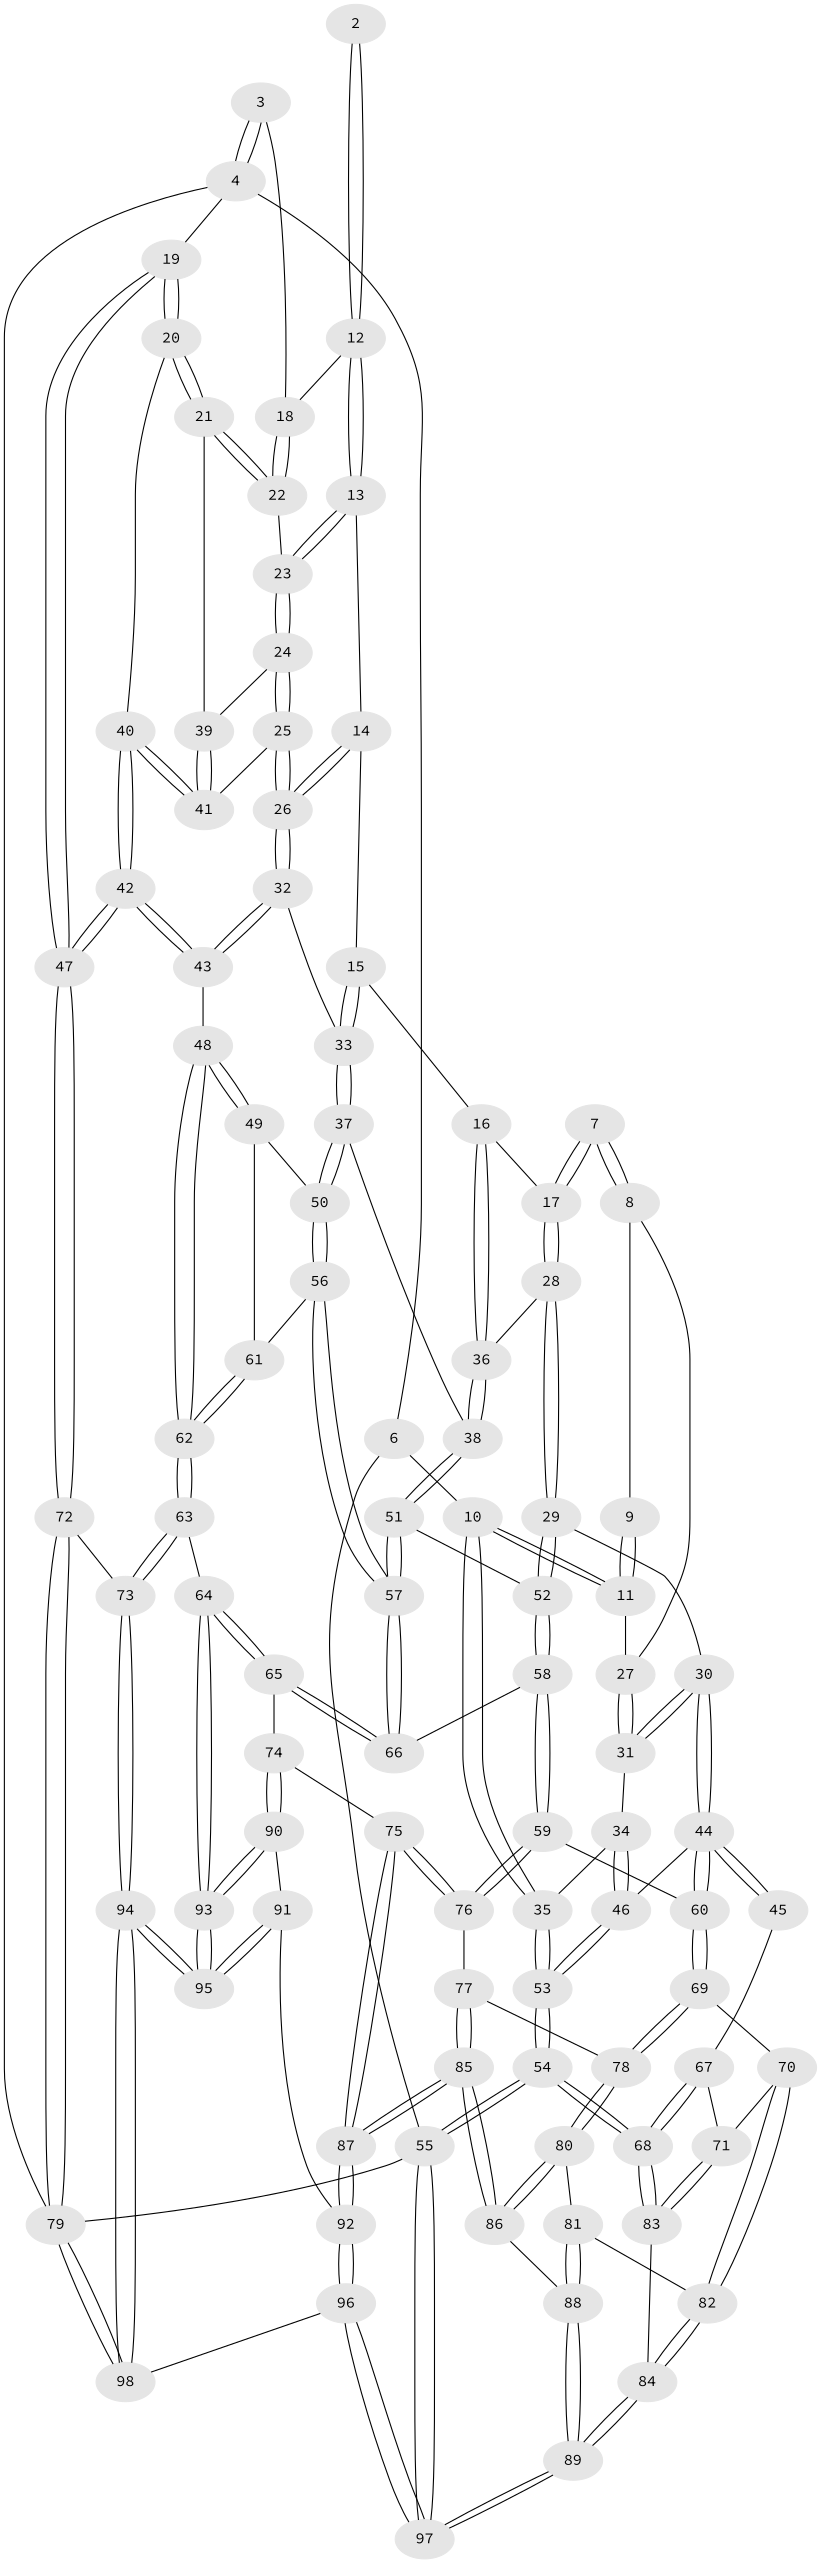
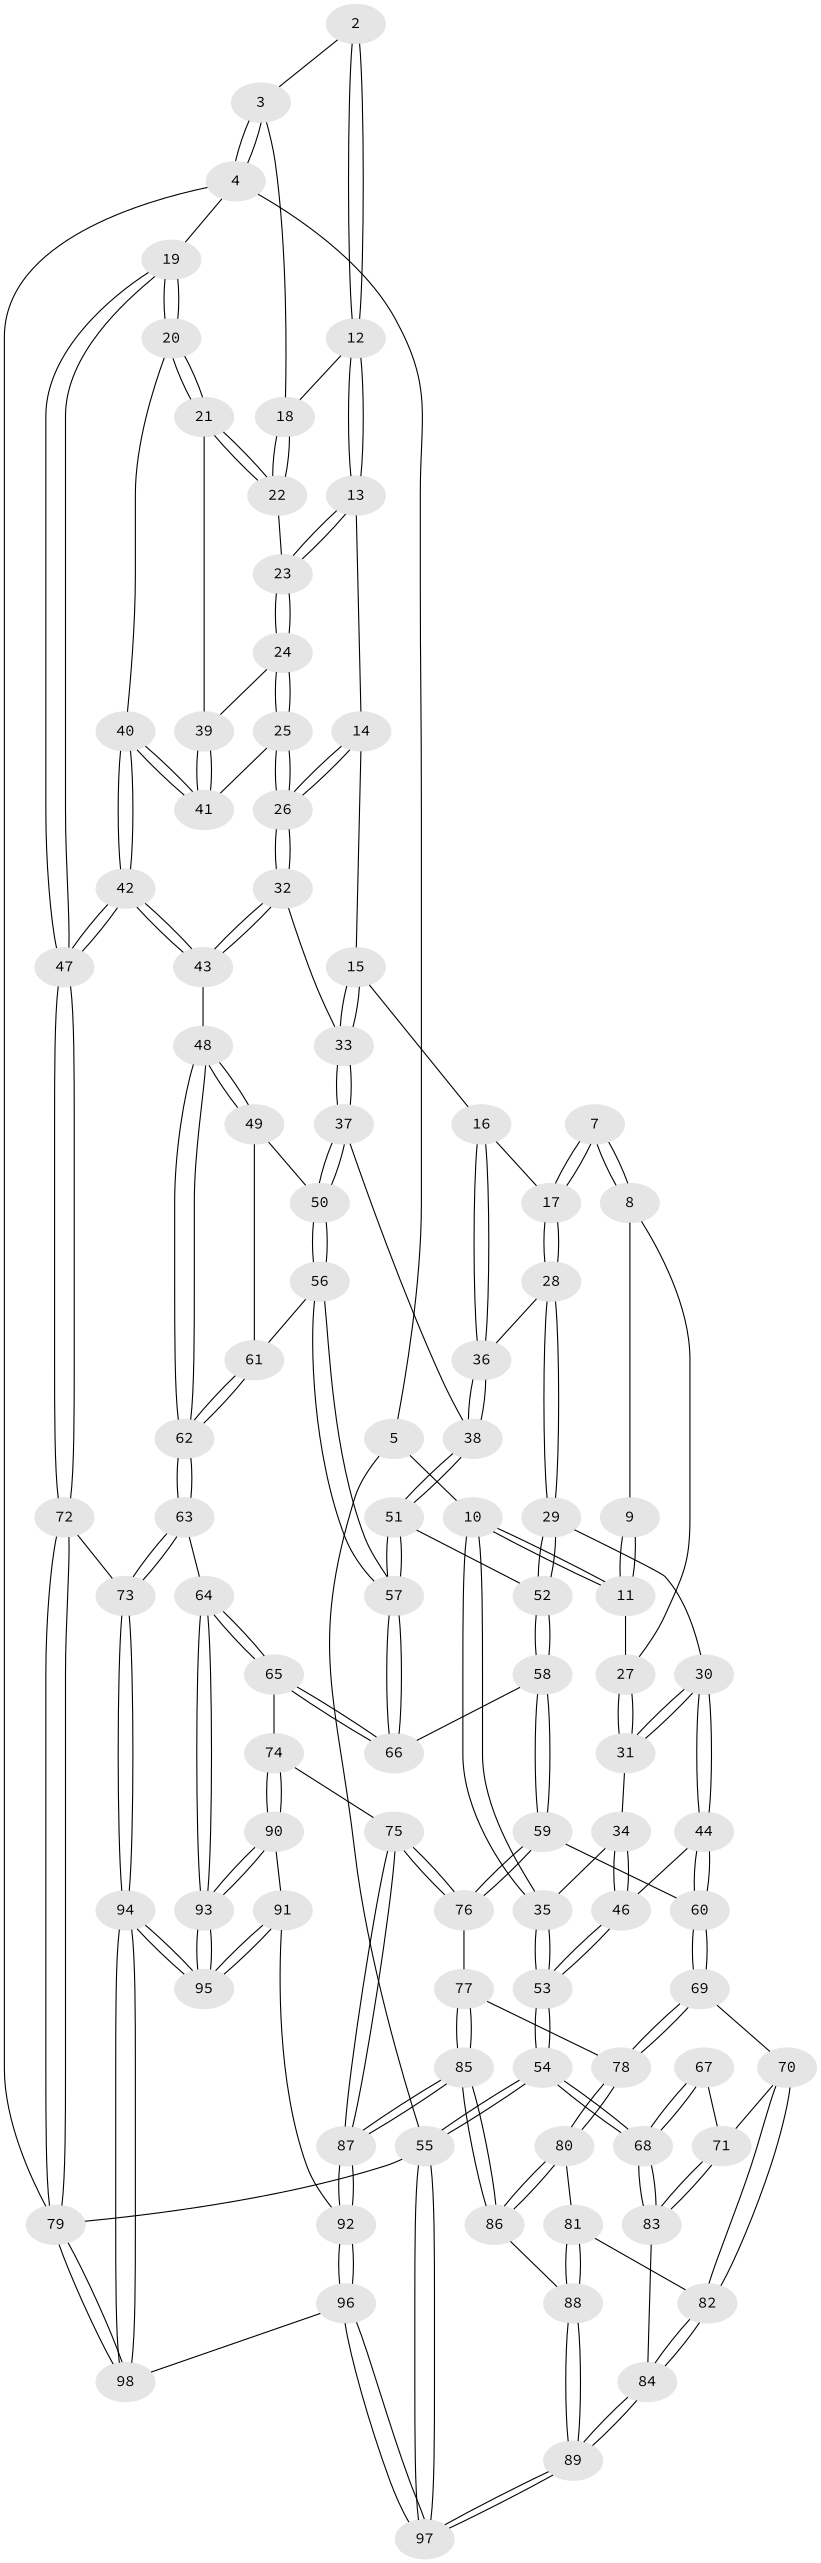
none -> (308, 63)
(394, 1439) -> (394, 1439)
(778, 1910) -> none
